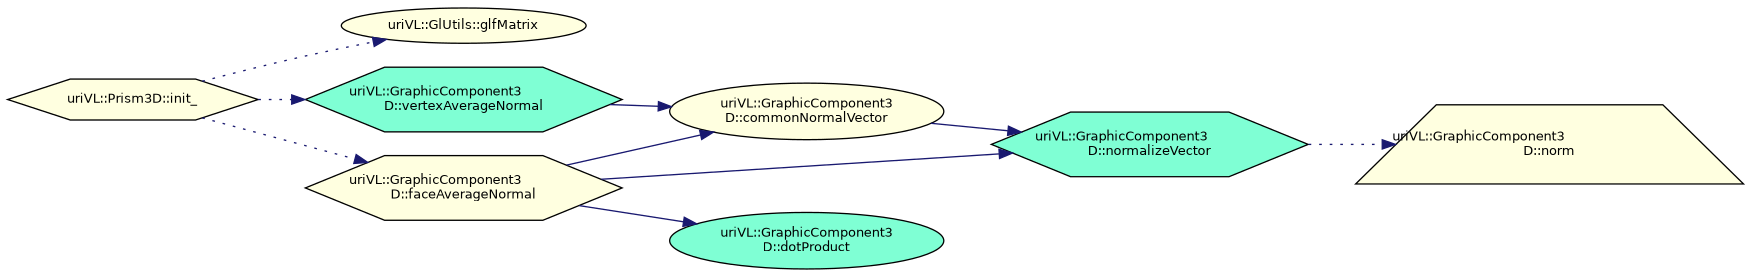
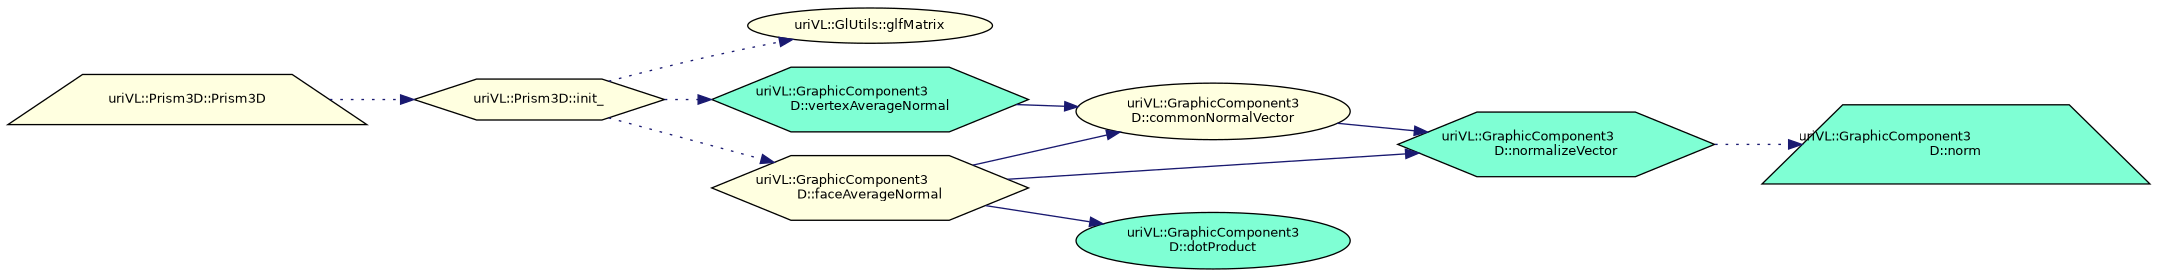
none -> (187, 100)
(1550, 144) -> (1956, 144)
